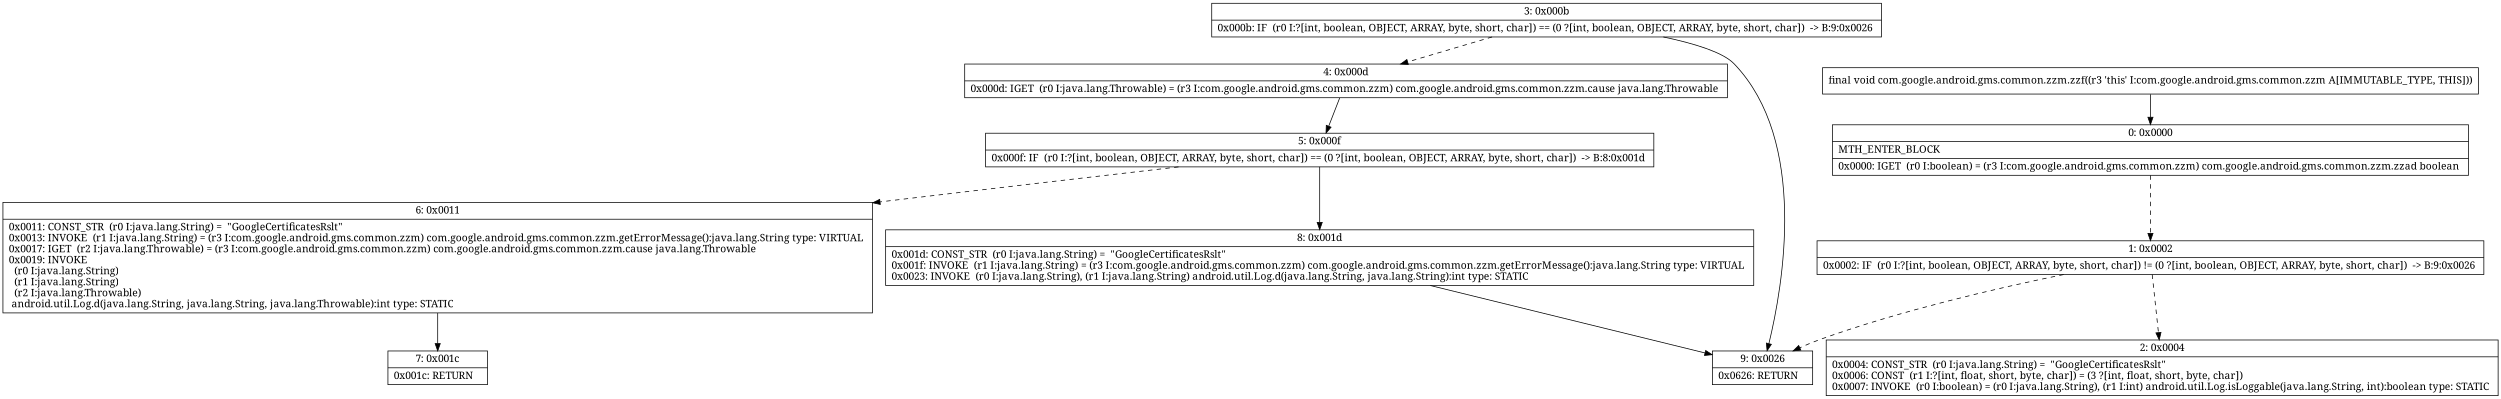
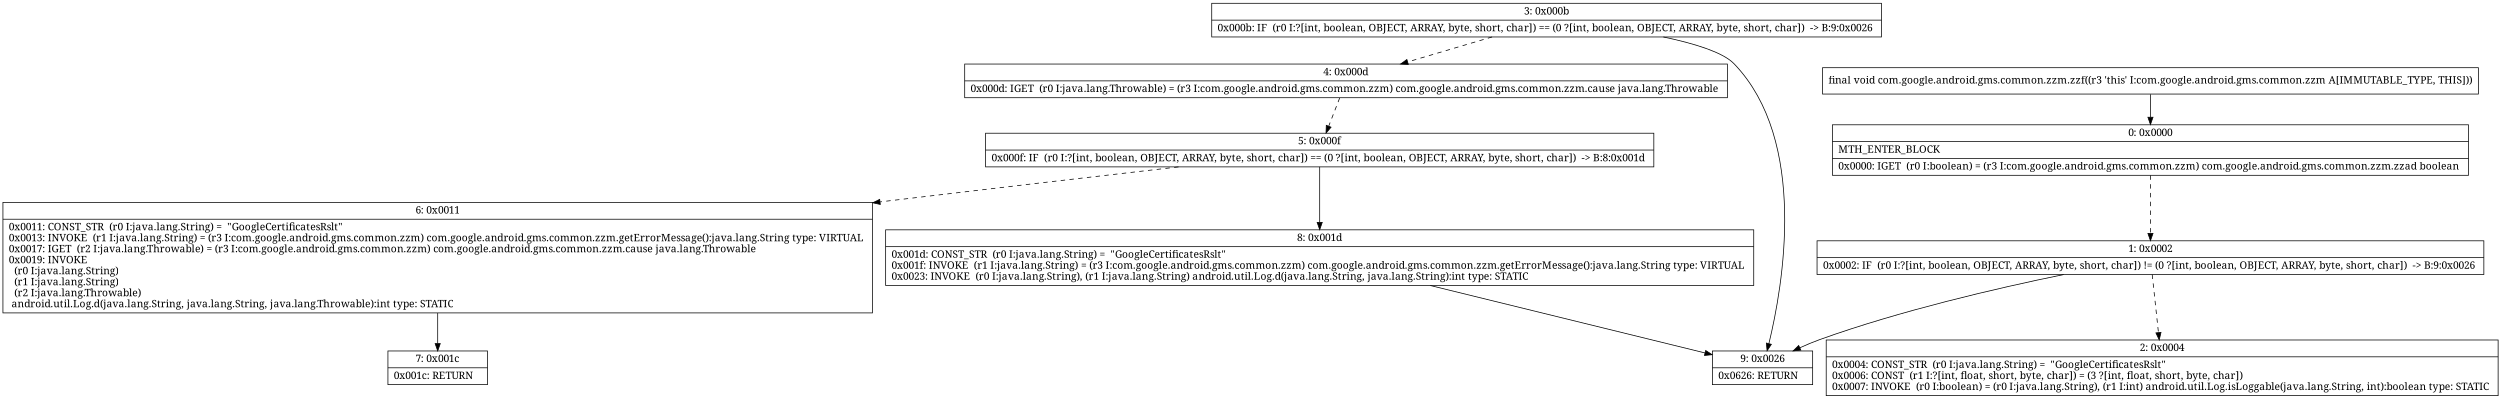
(1334, 112) -> (1334, 112)
(1930, 306) -> (1930, 306)
